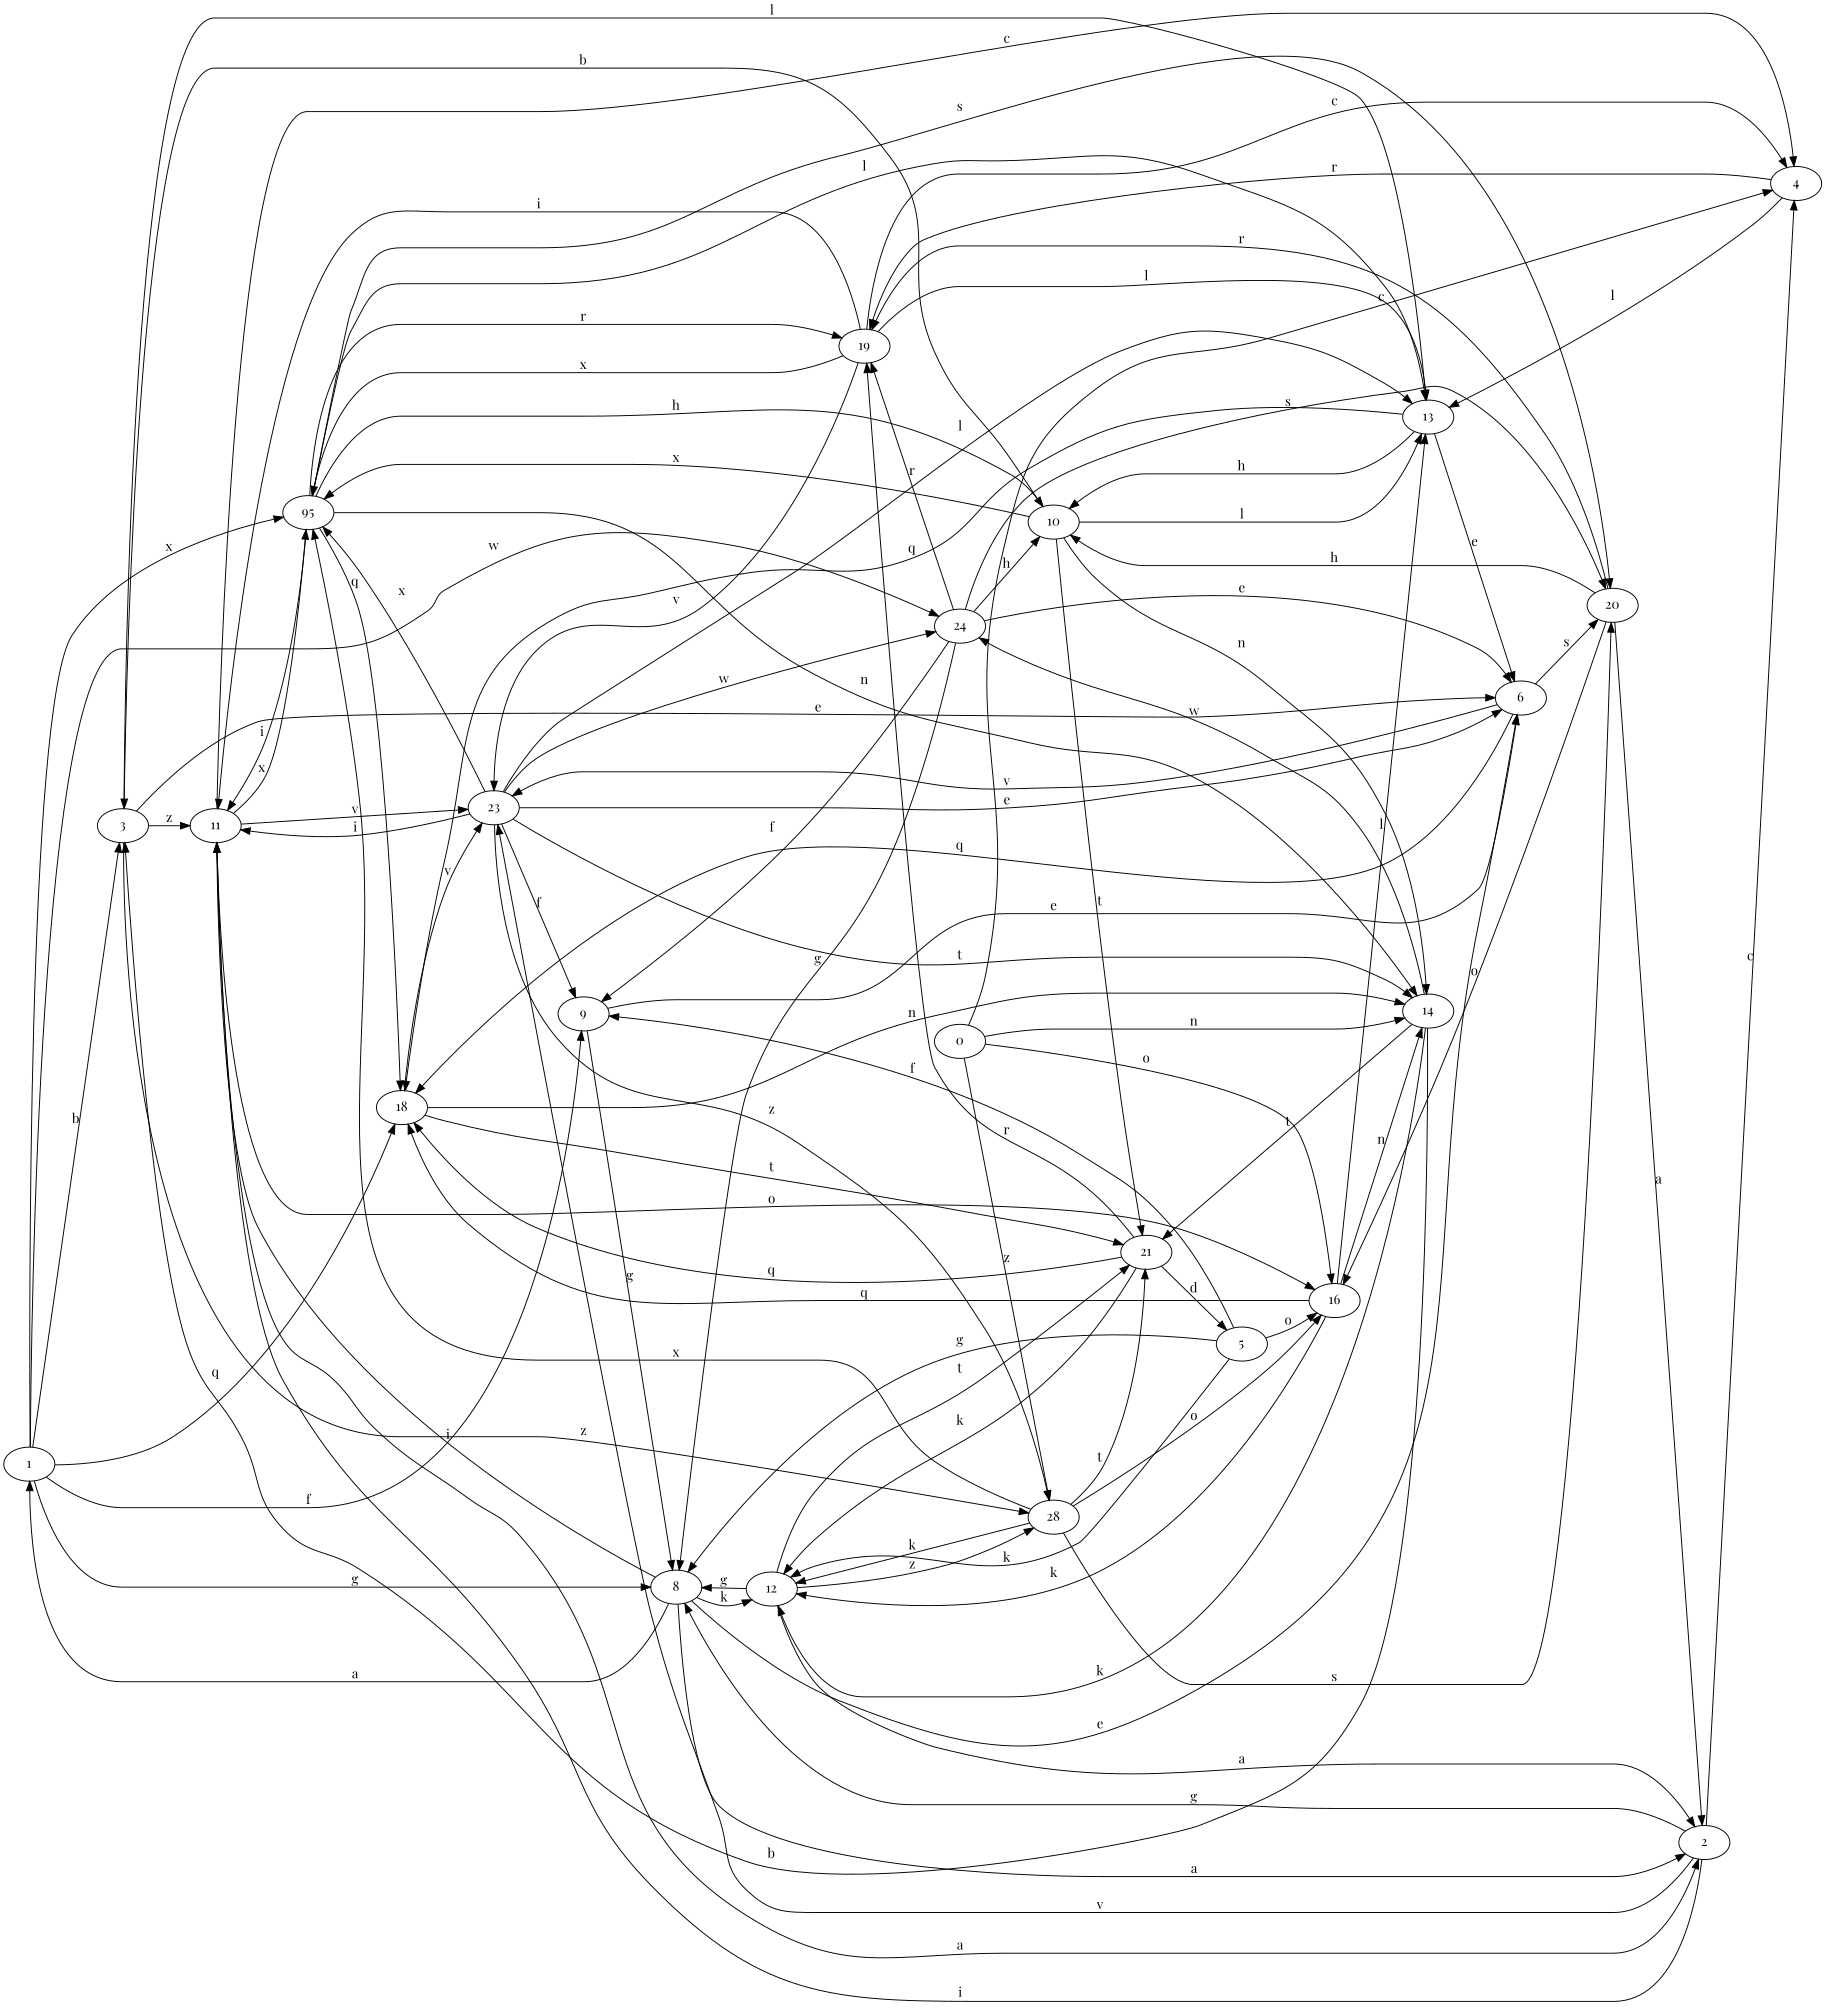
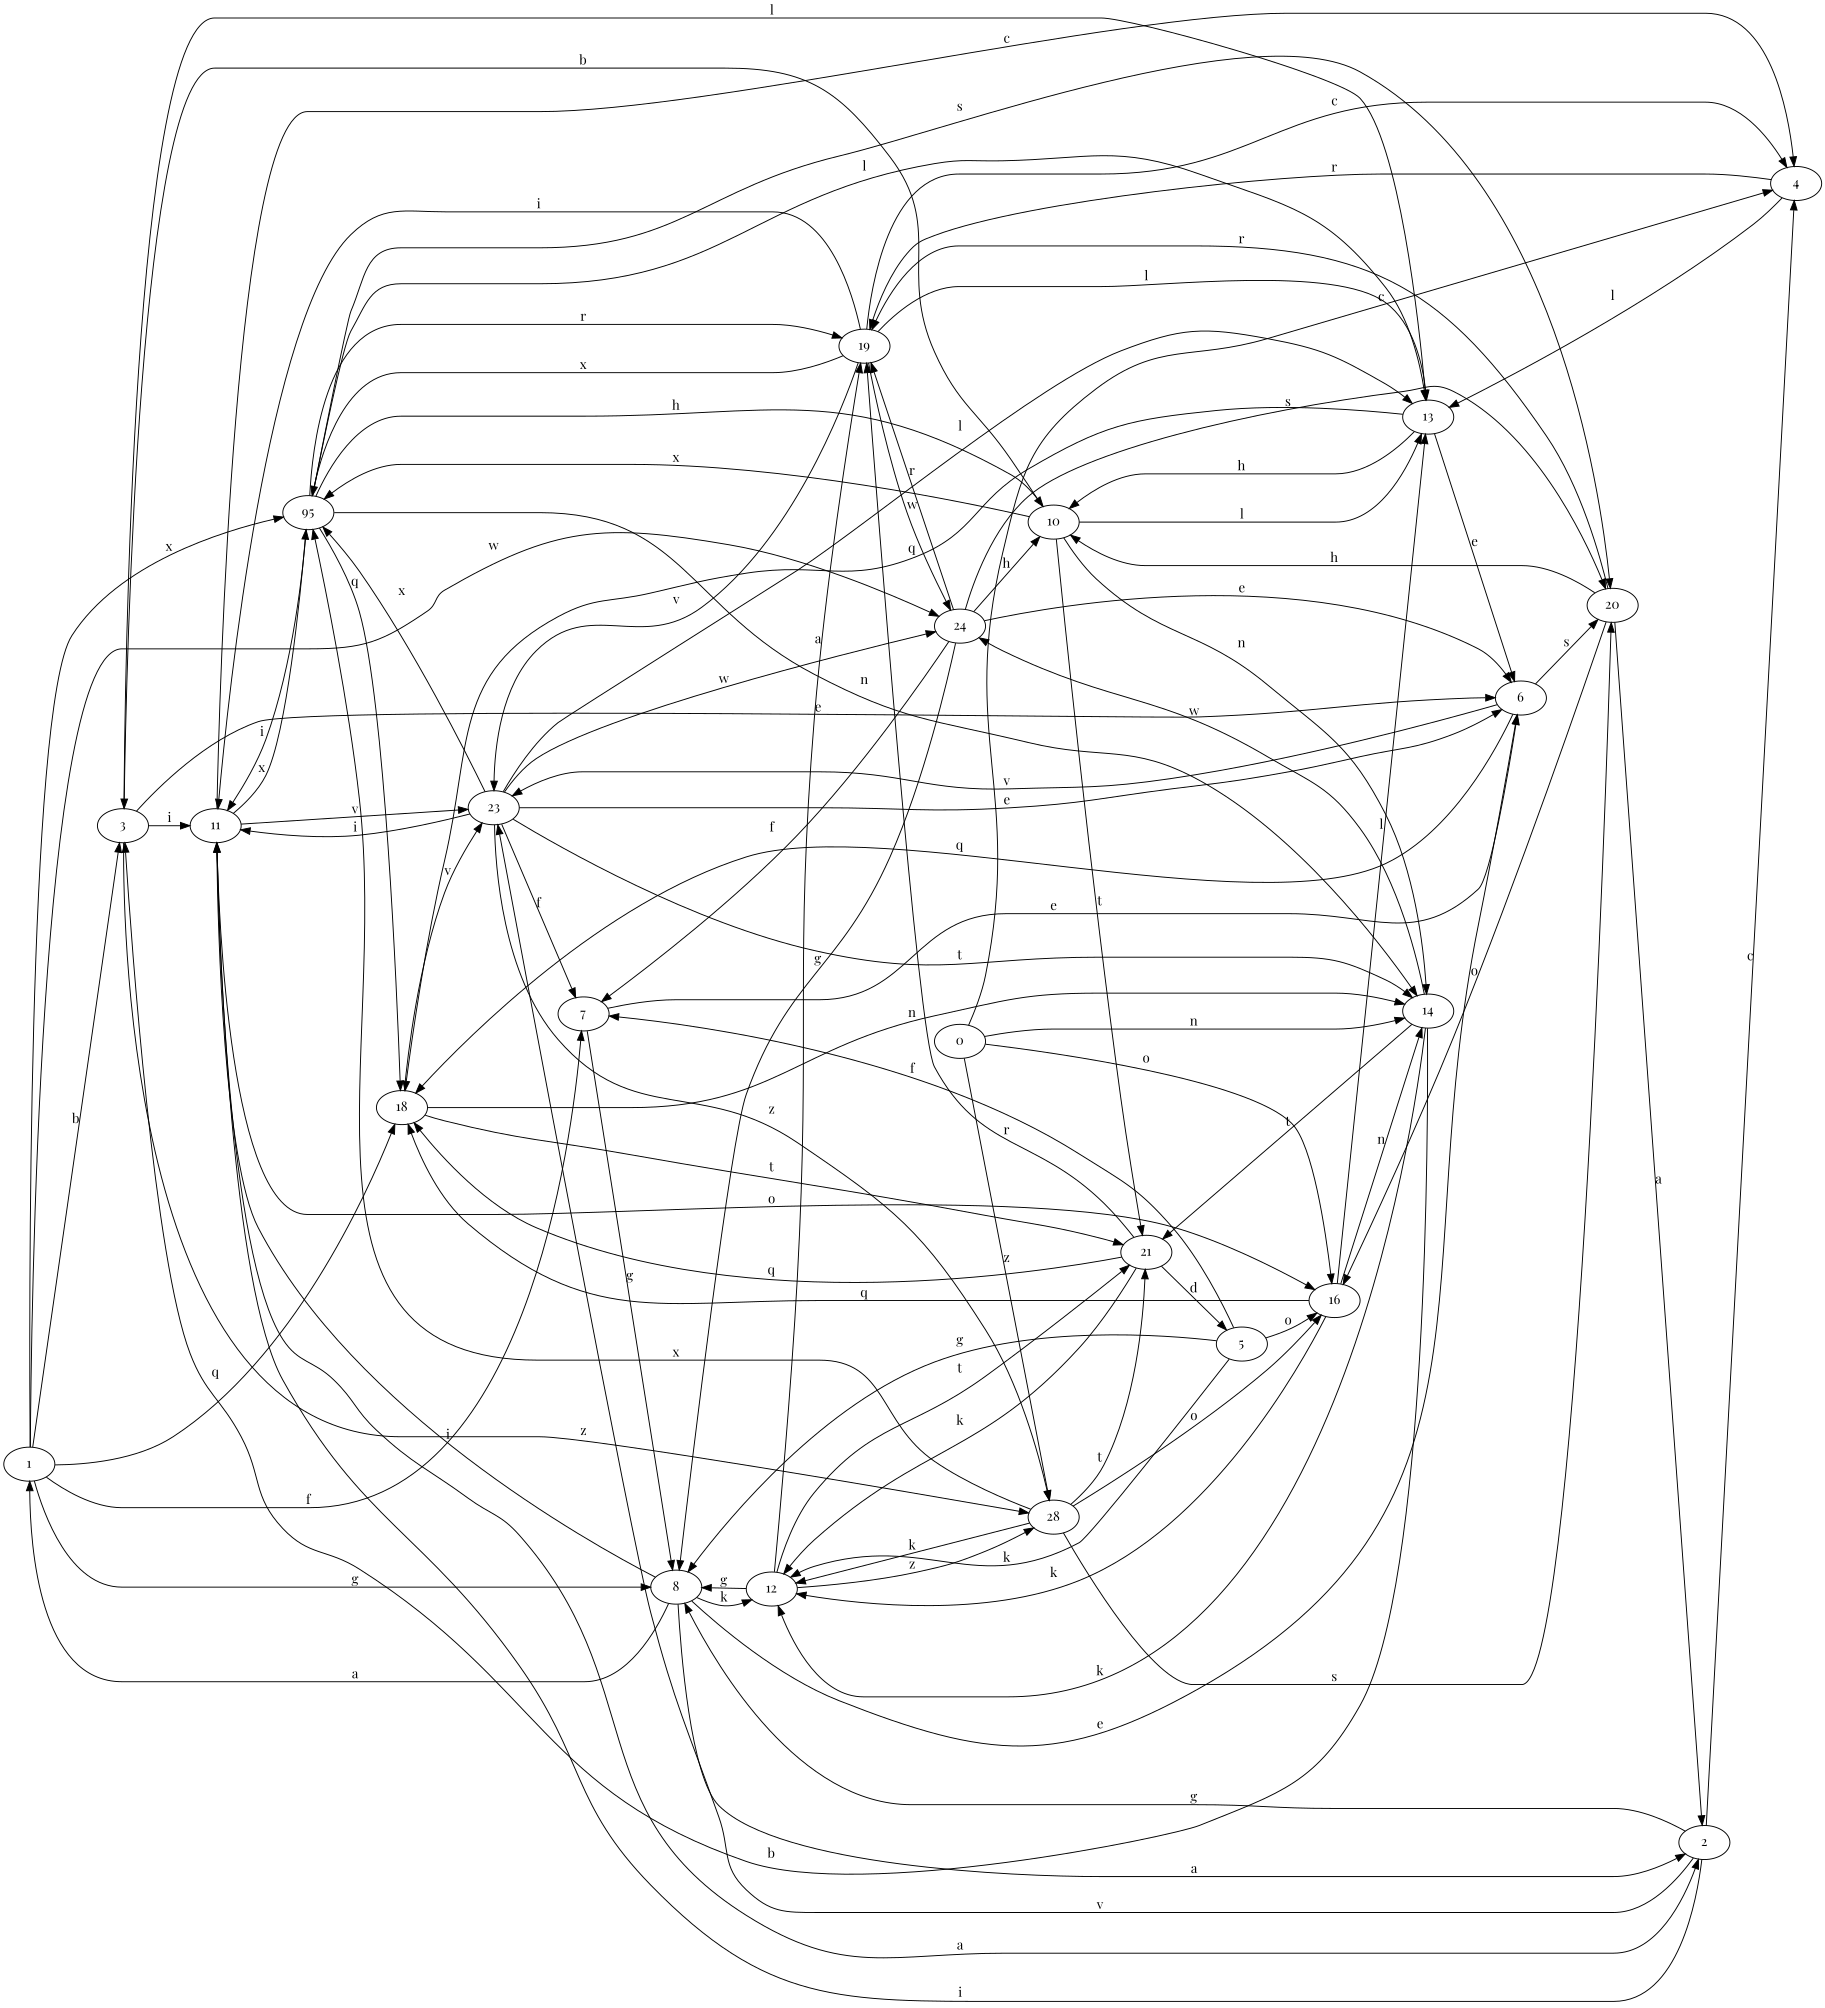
none -> (896, 479)
(169, 819) -> (169, 819)
(584, 1014) -> (584, 1014)
(1210, 1771) -> (804, 971)
